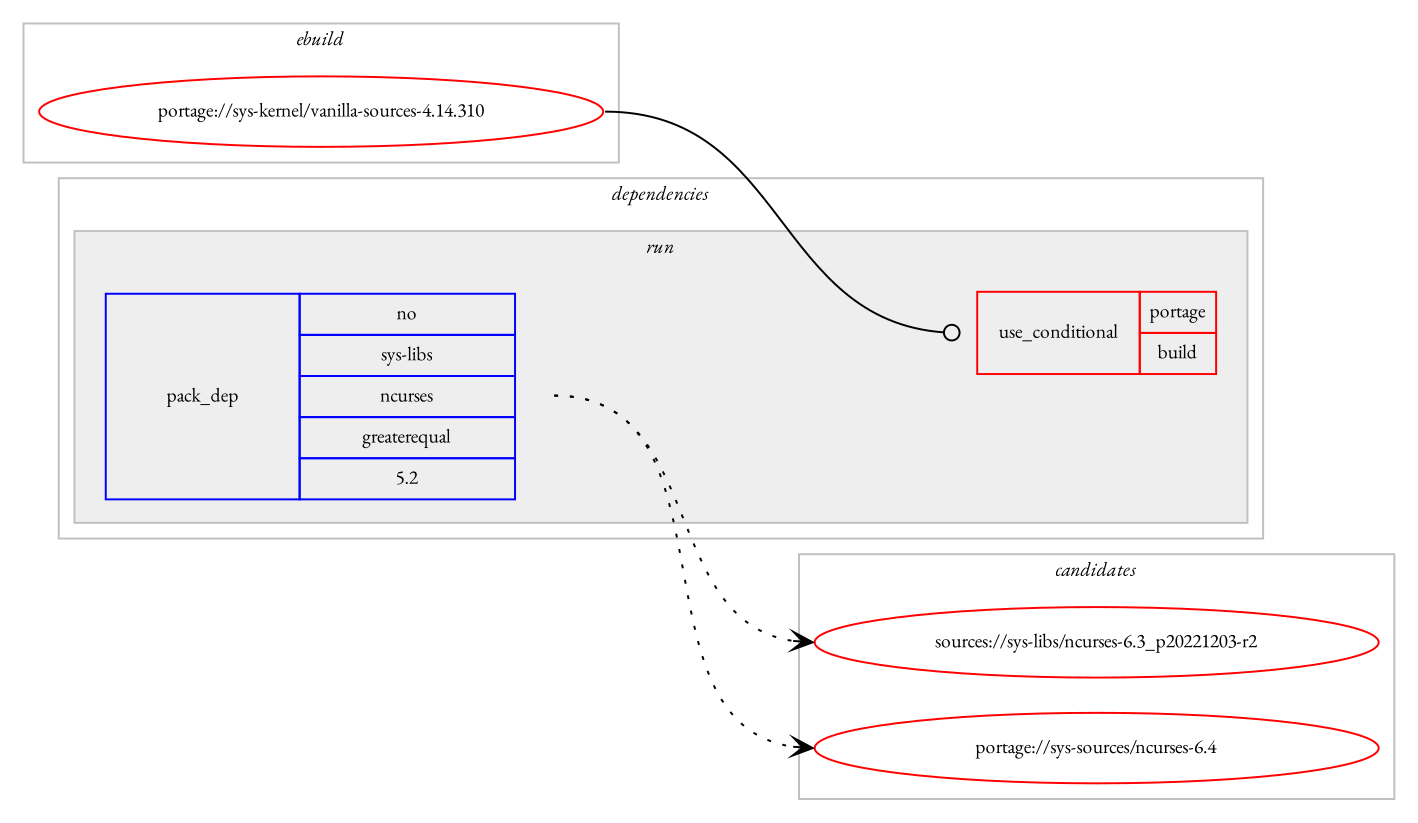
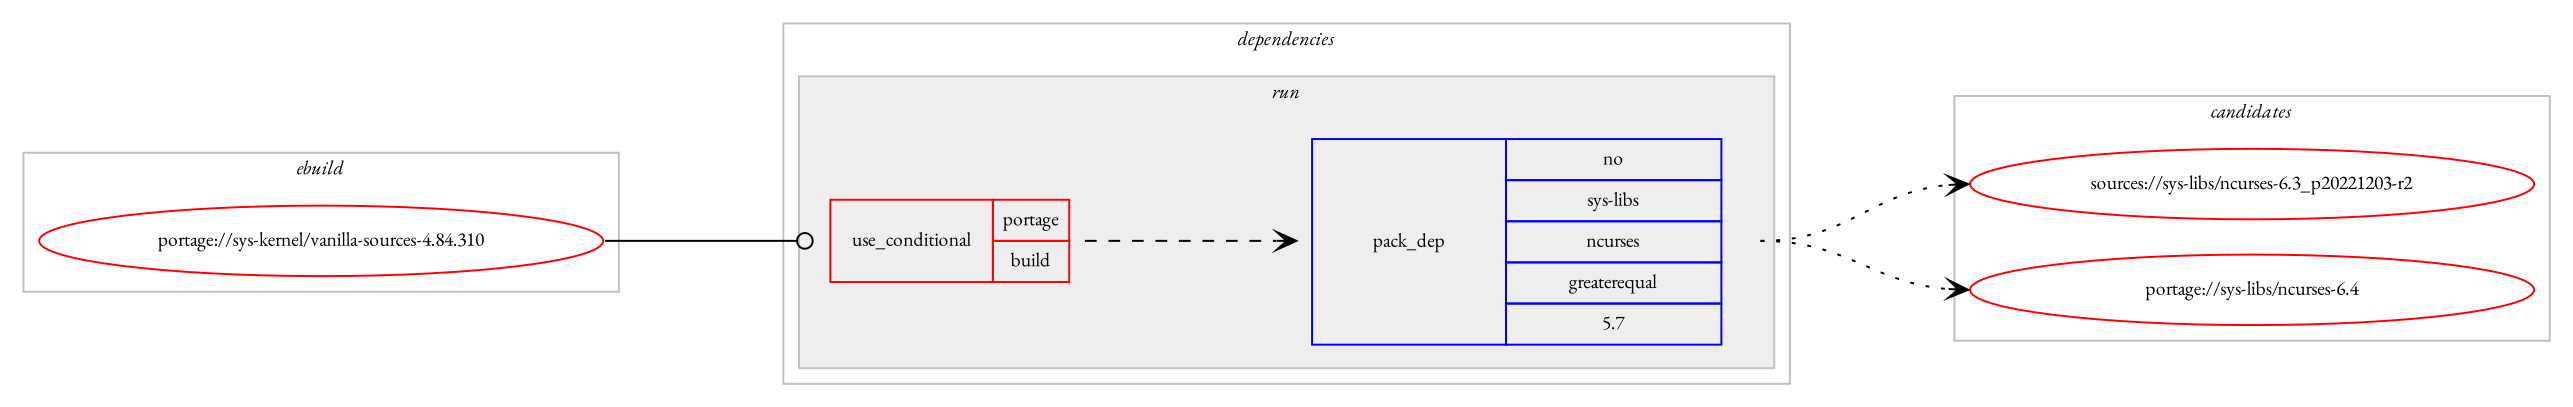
(321, 112) -> (321, 241)
none -> (1181, 241)
(407, 478) -> (1614, 323)
(1097, 748) -> (2252, 290)
